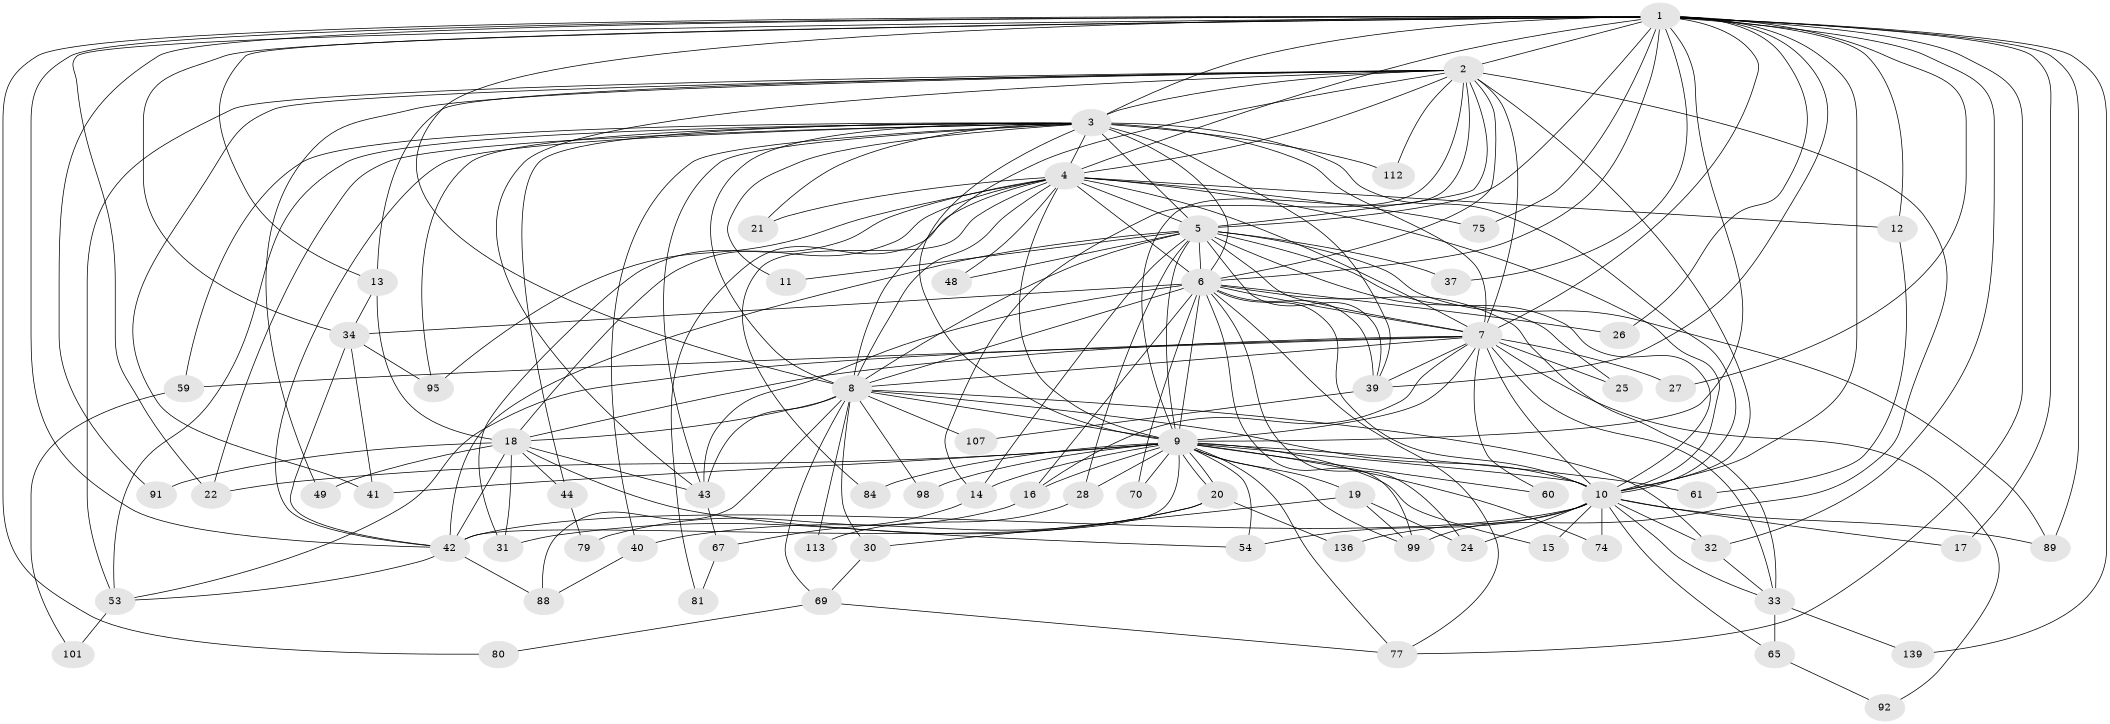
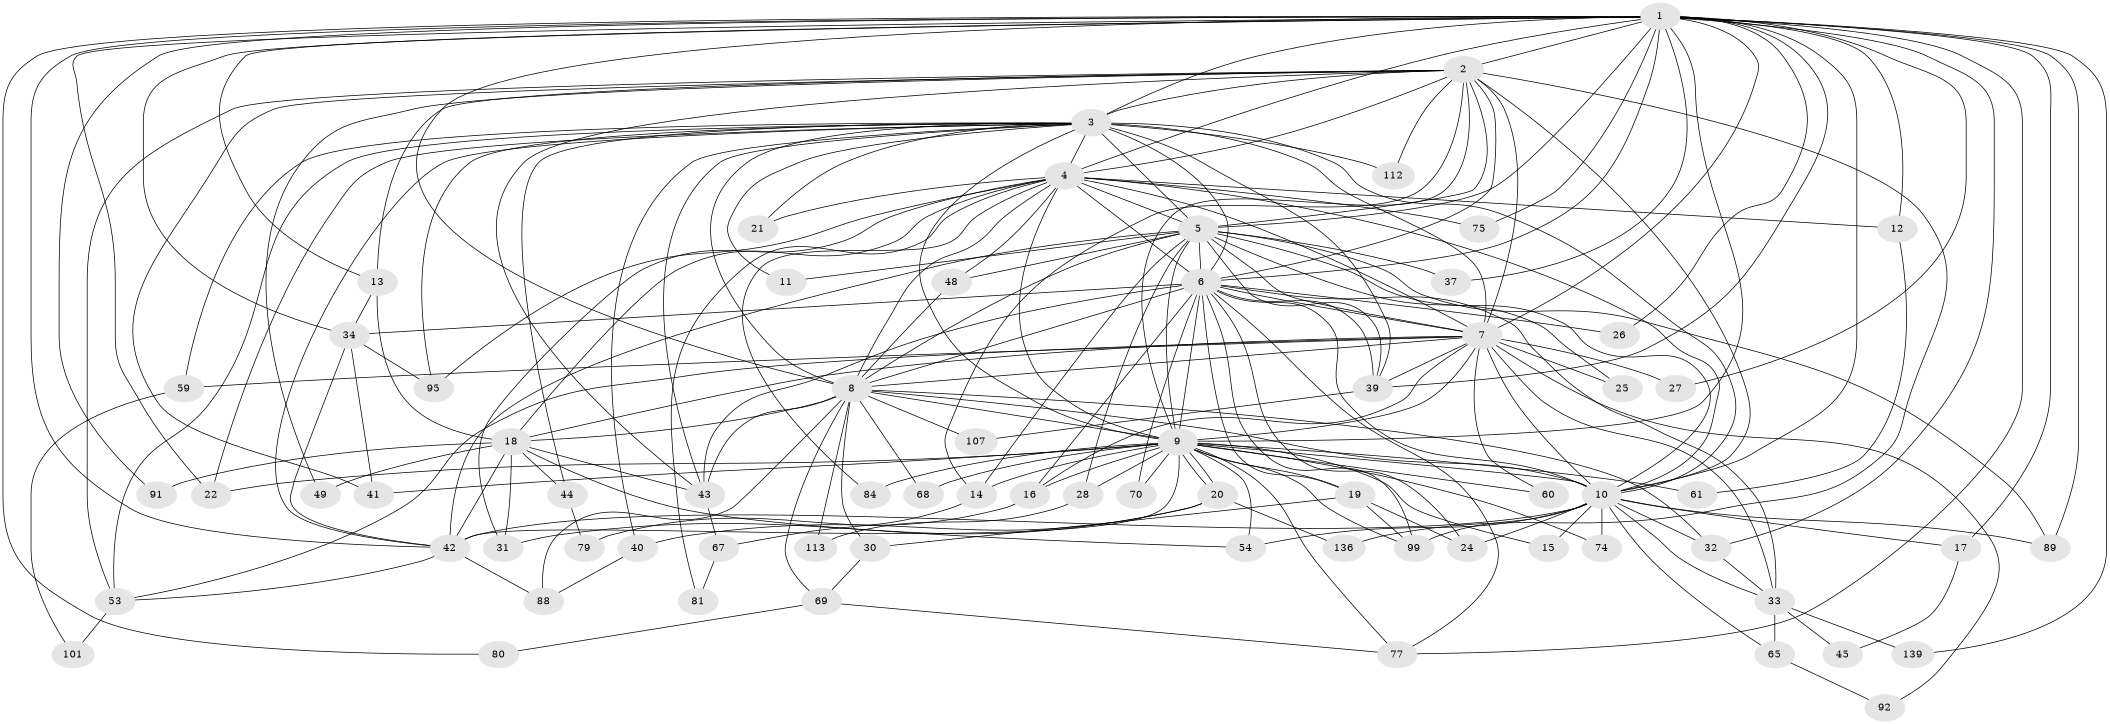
(1096, 143) -> (901, 335)
none -> (1223, 423)
(924, 495) -> (924, 495)
none -> (1843, 655)
